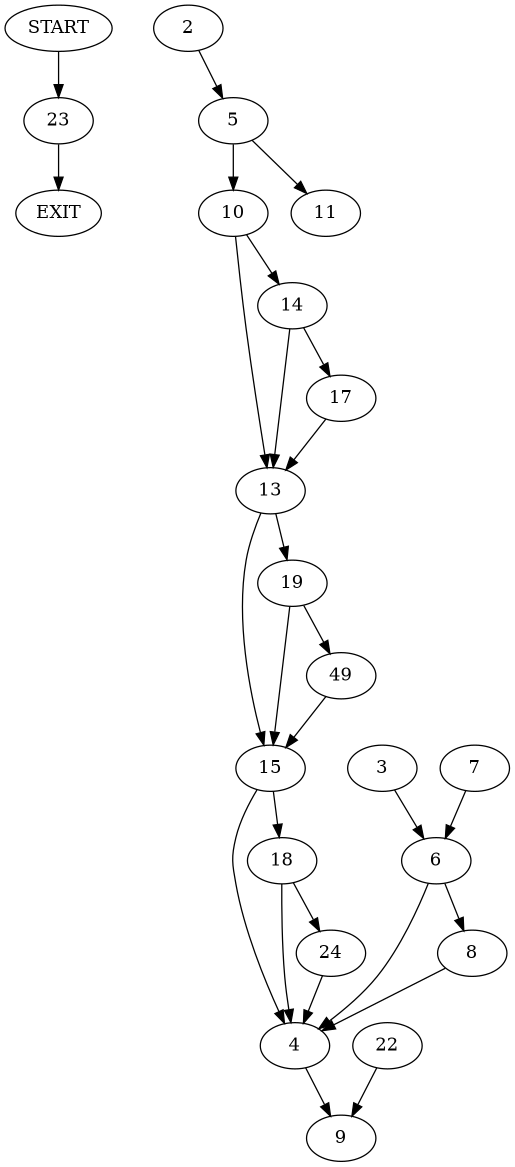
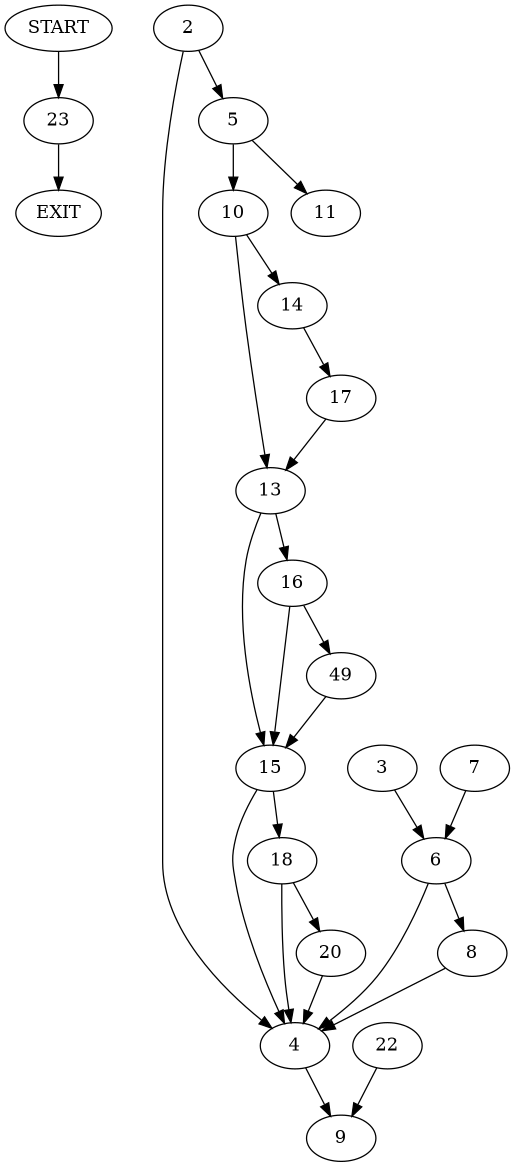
(282, 392) -> none
none -> (163, 552)
(292, 583) -> (292, 583)
(331, 953) -> (331, 953)
